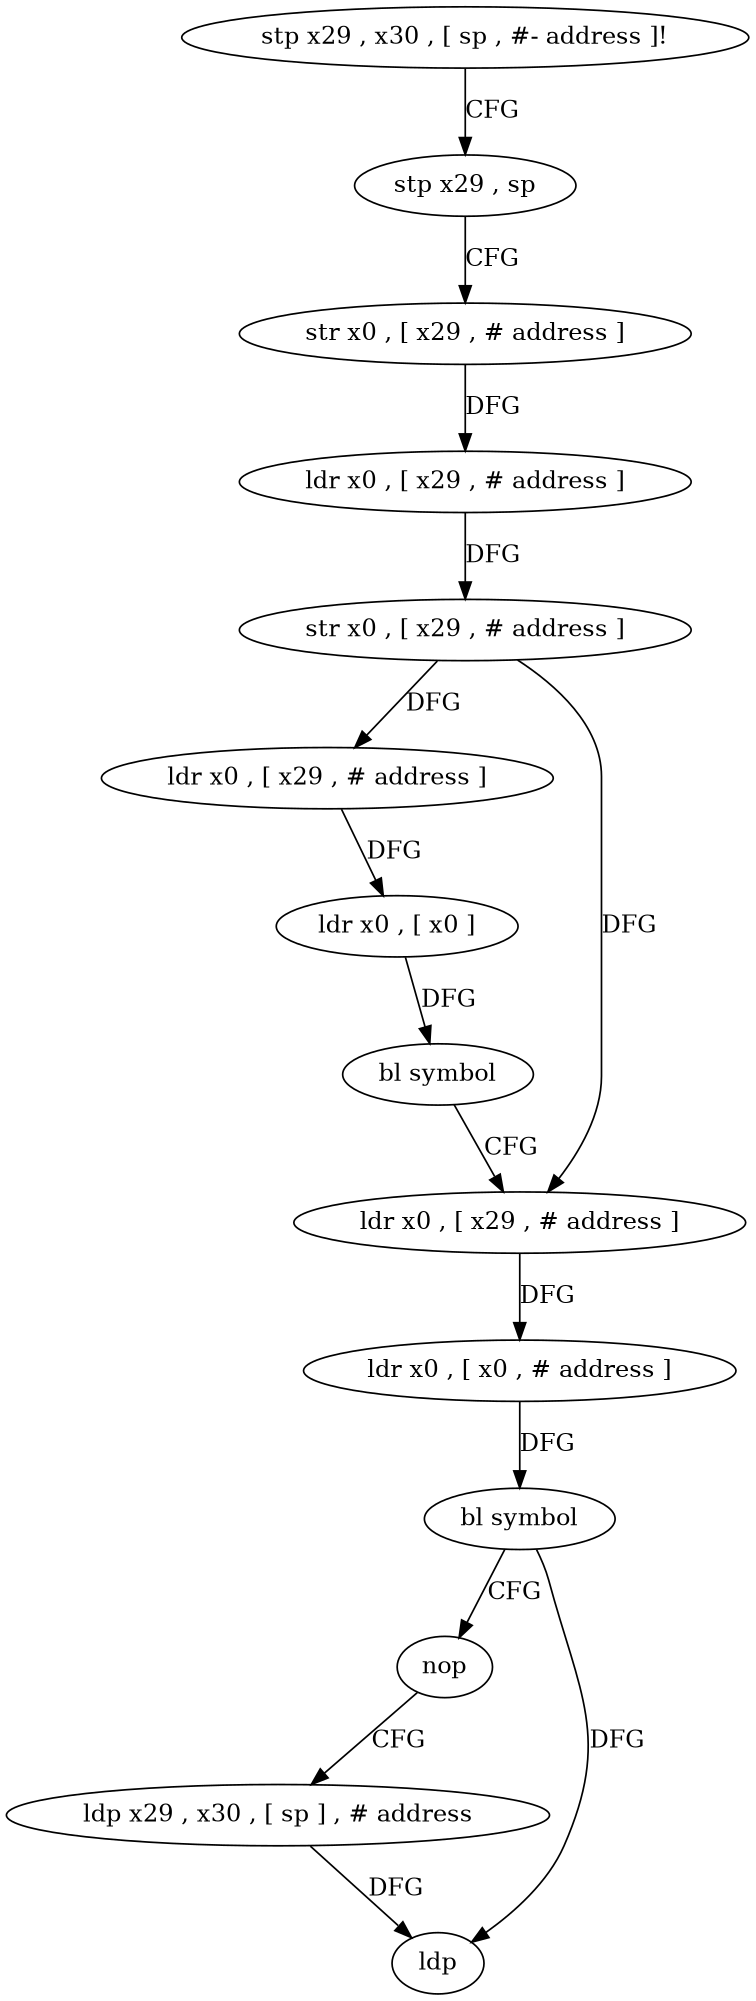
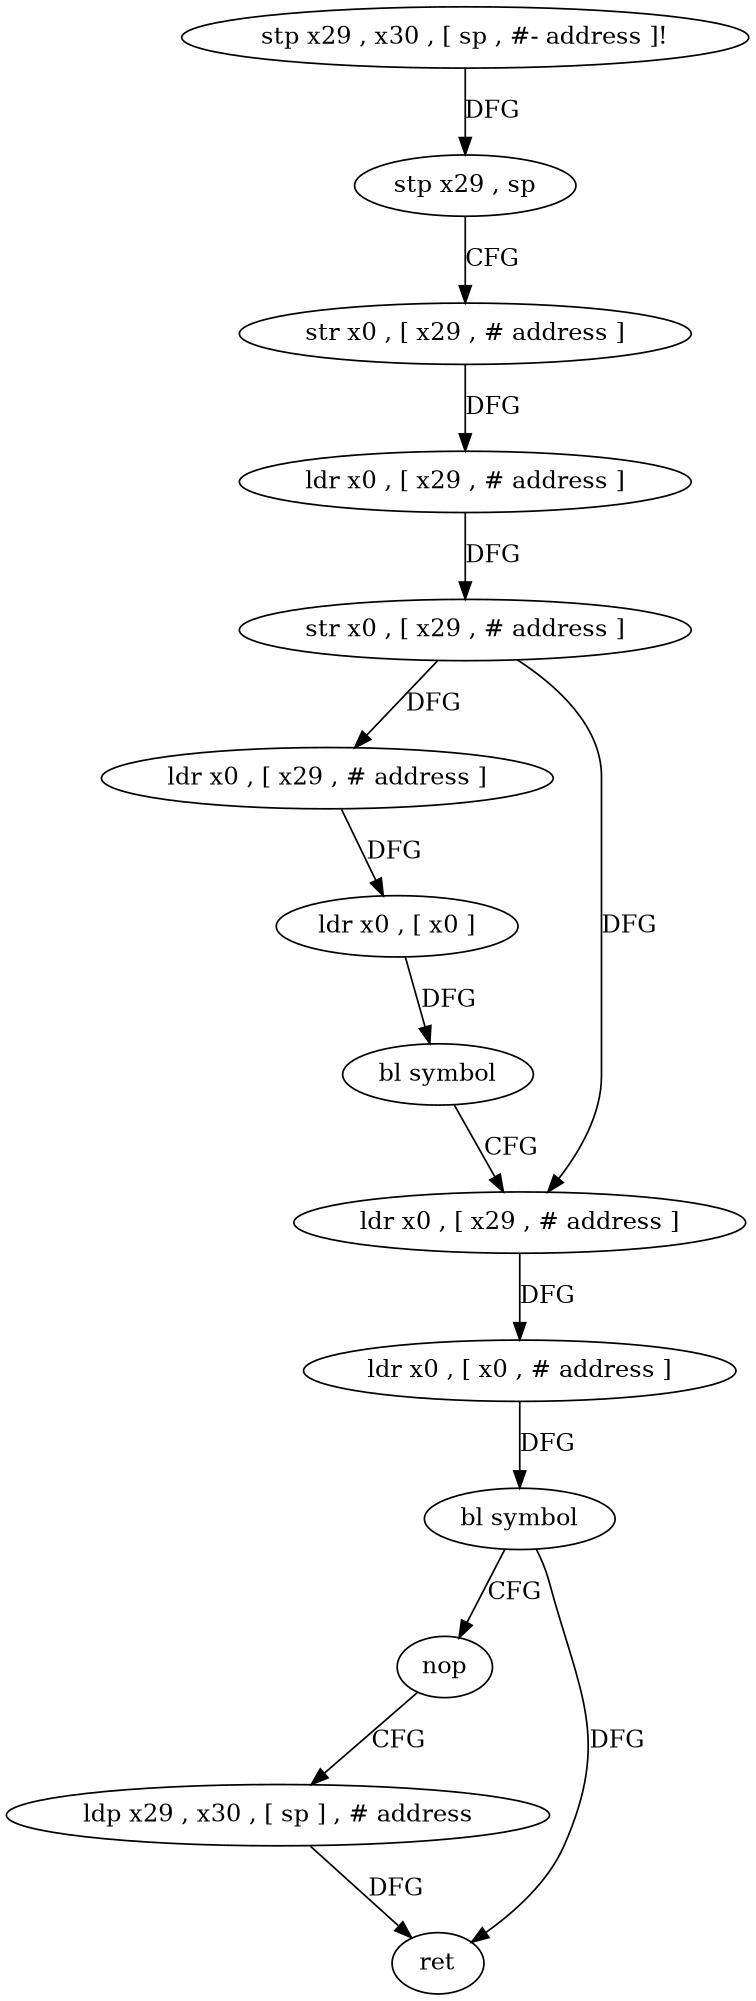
(493, 112) -> (493, 112)
(438, 1963) -> (438, 1963)
